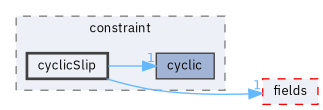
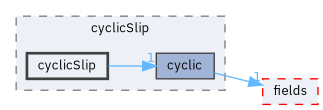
(121, 29) -> (121, 29)
(177, 93) -> (234, 78)
